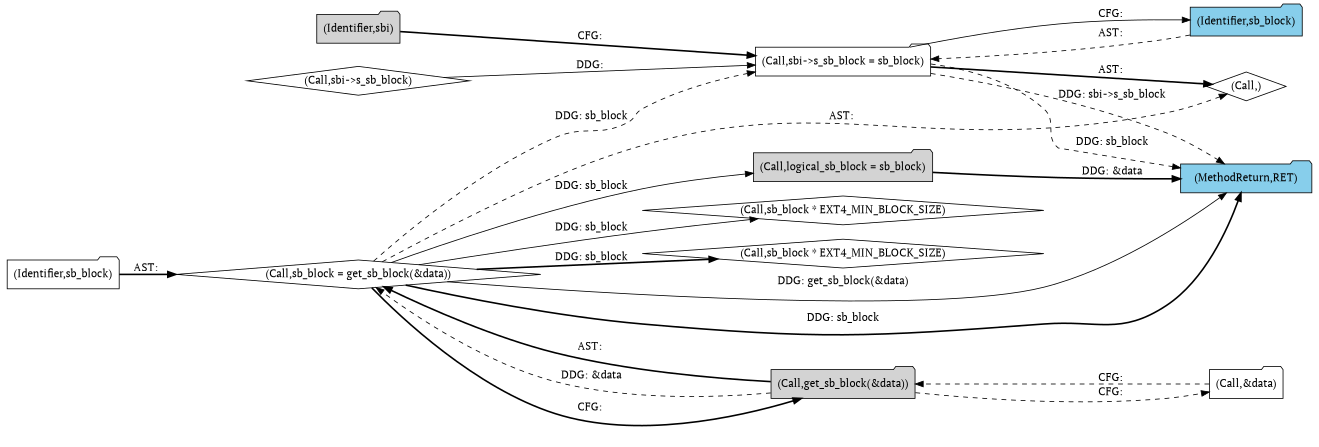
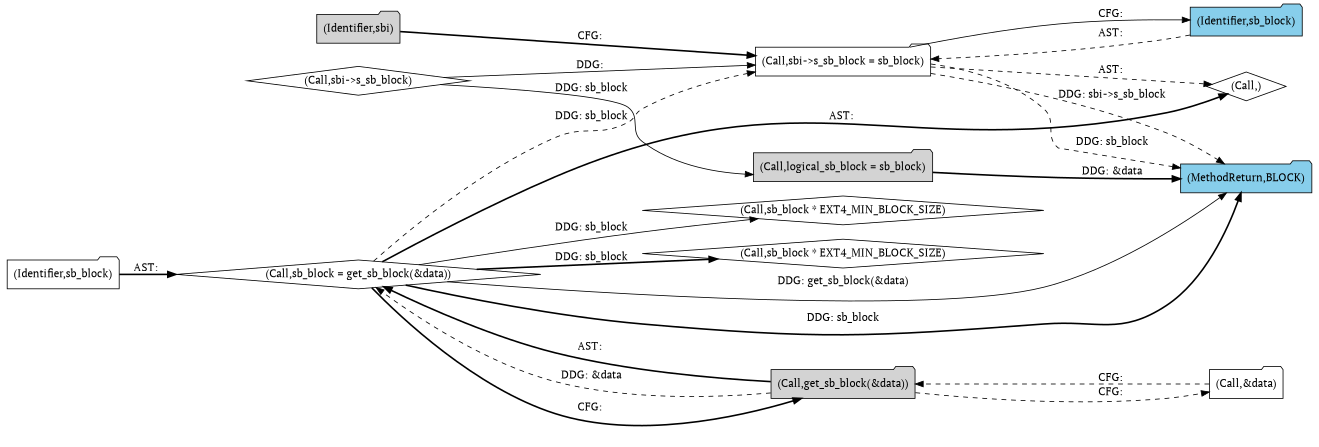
(1067, 75) -> (1067, 75)
(789, 123) -> (789, 123)
(1246, 178) -> (1246, 178)
(566, 207) -> (608, 101)
